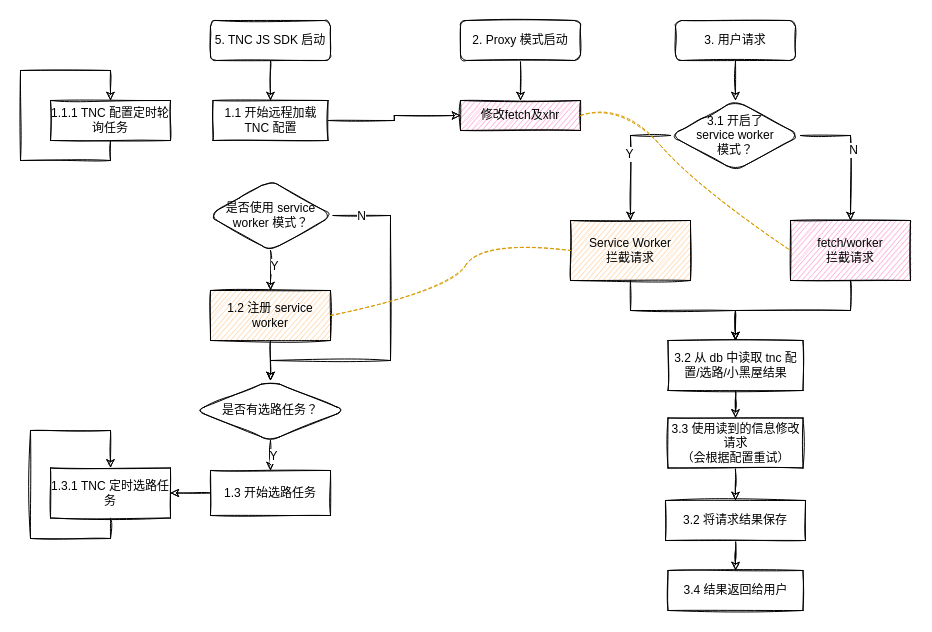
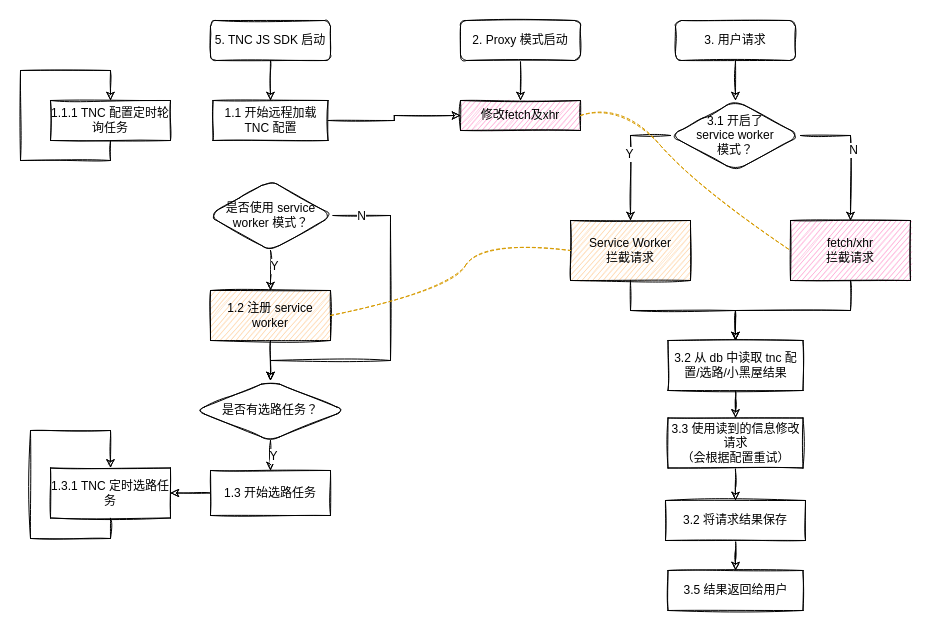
(851, 251) -> (851, 251)
(736, 591) -> (736, 591)
